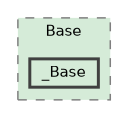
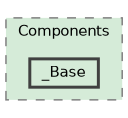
(64, 32) -> (64, 32)
